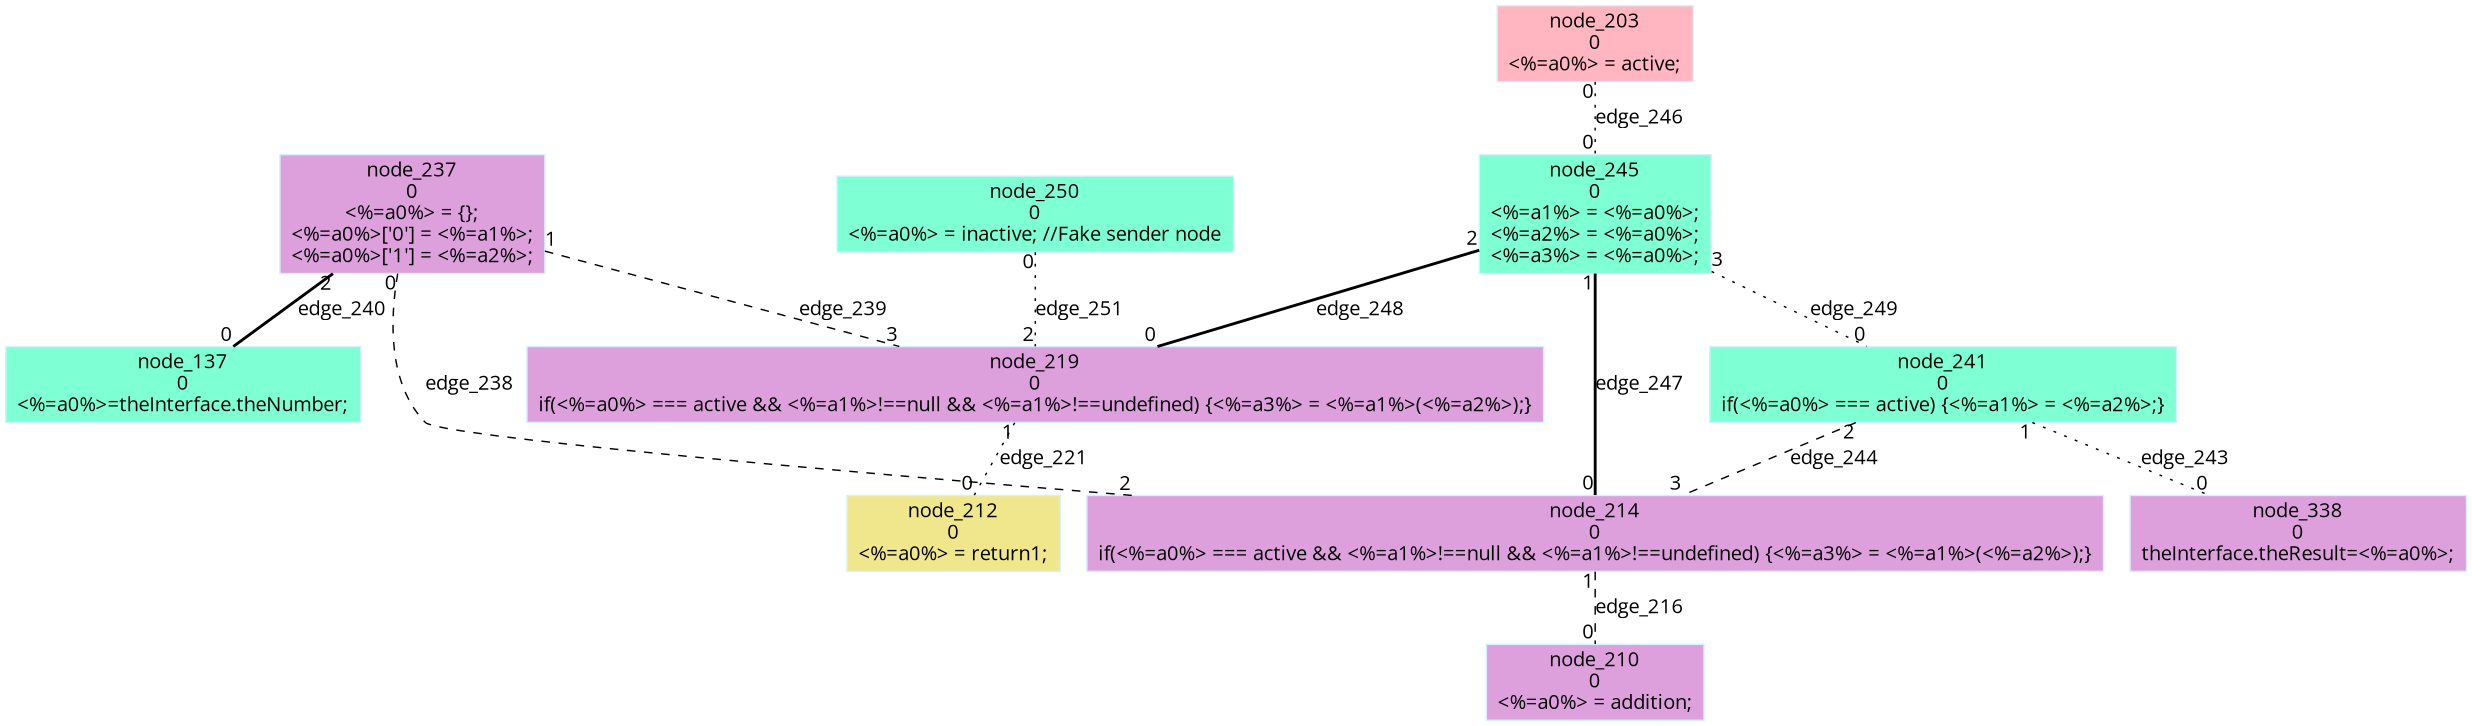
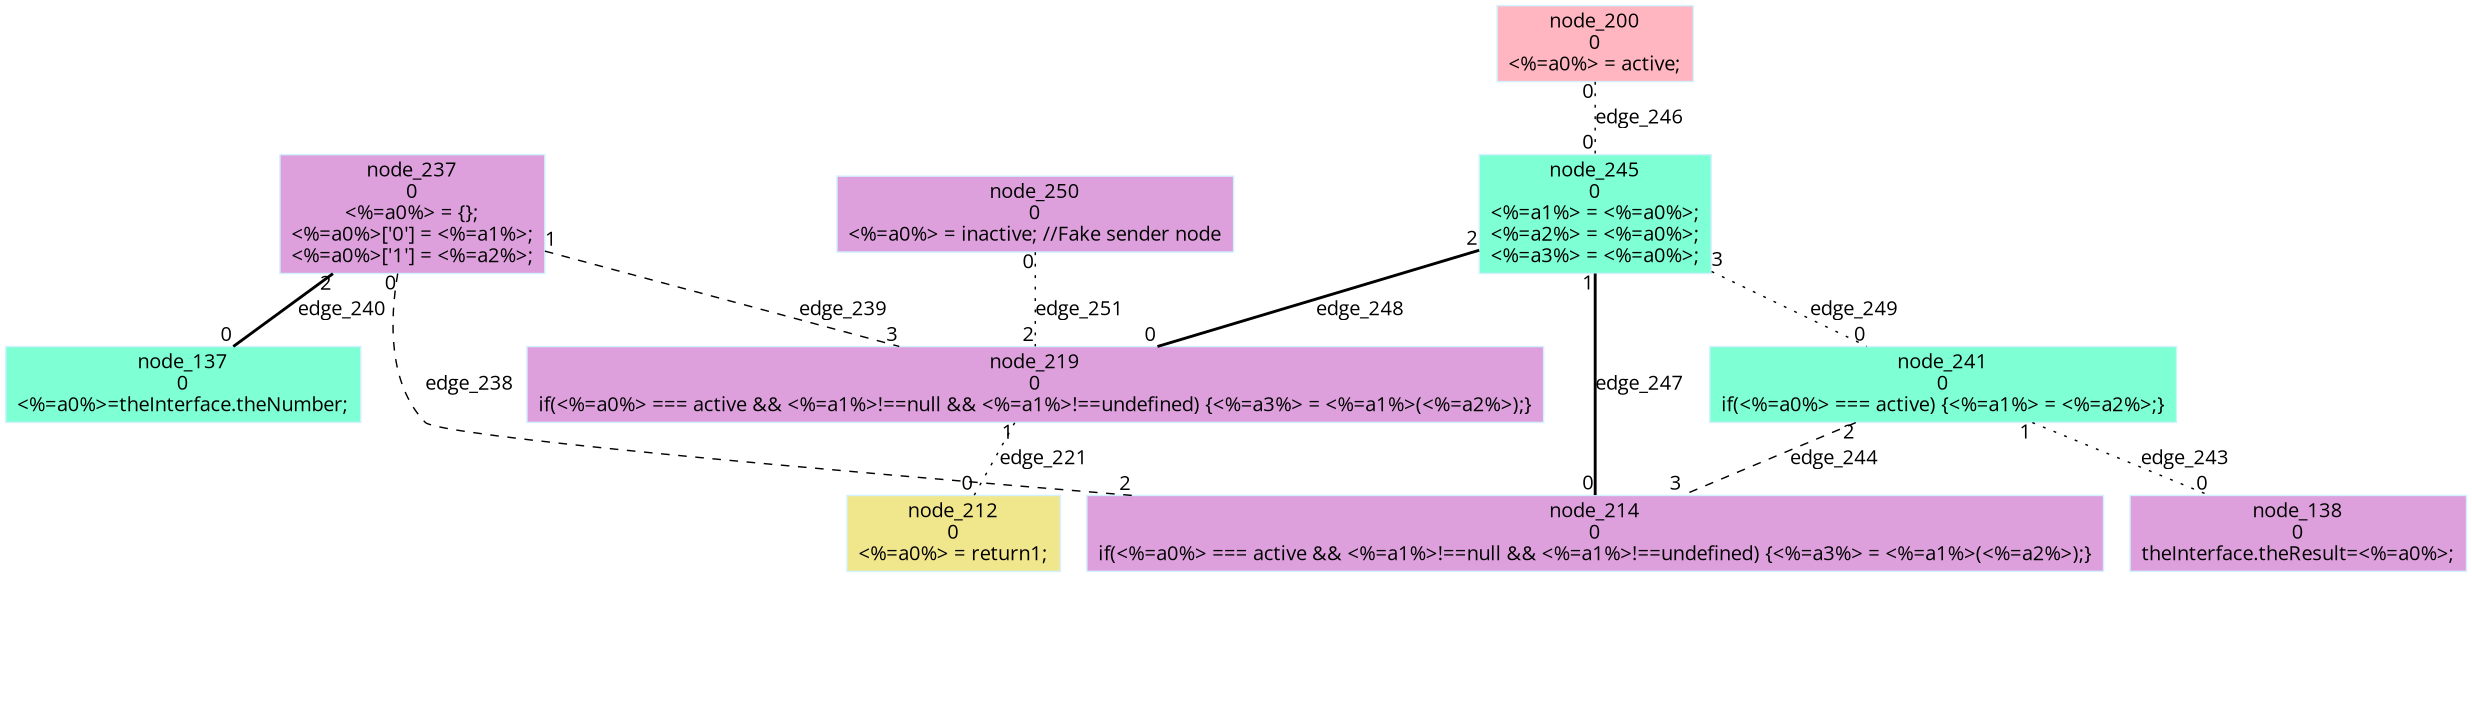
(1595, 44) -> (1595, 44)
(1035, 214) -> (1035, 214)
(2298, 533) -> (2298, 533)
(1595, 682) -> none
